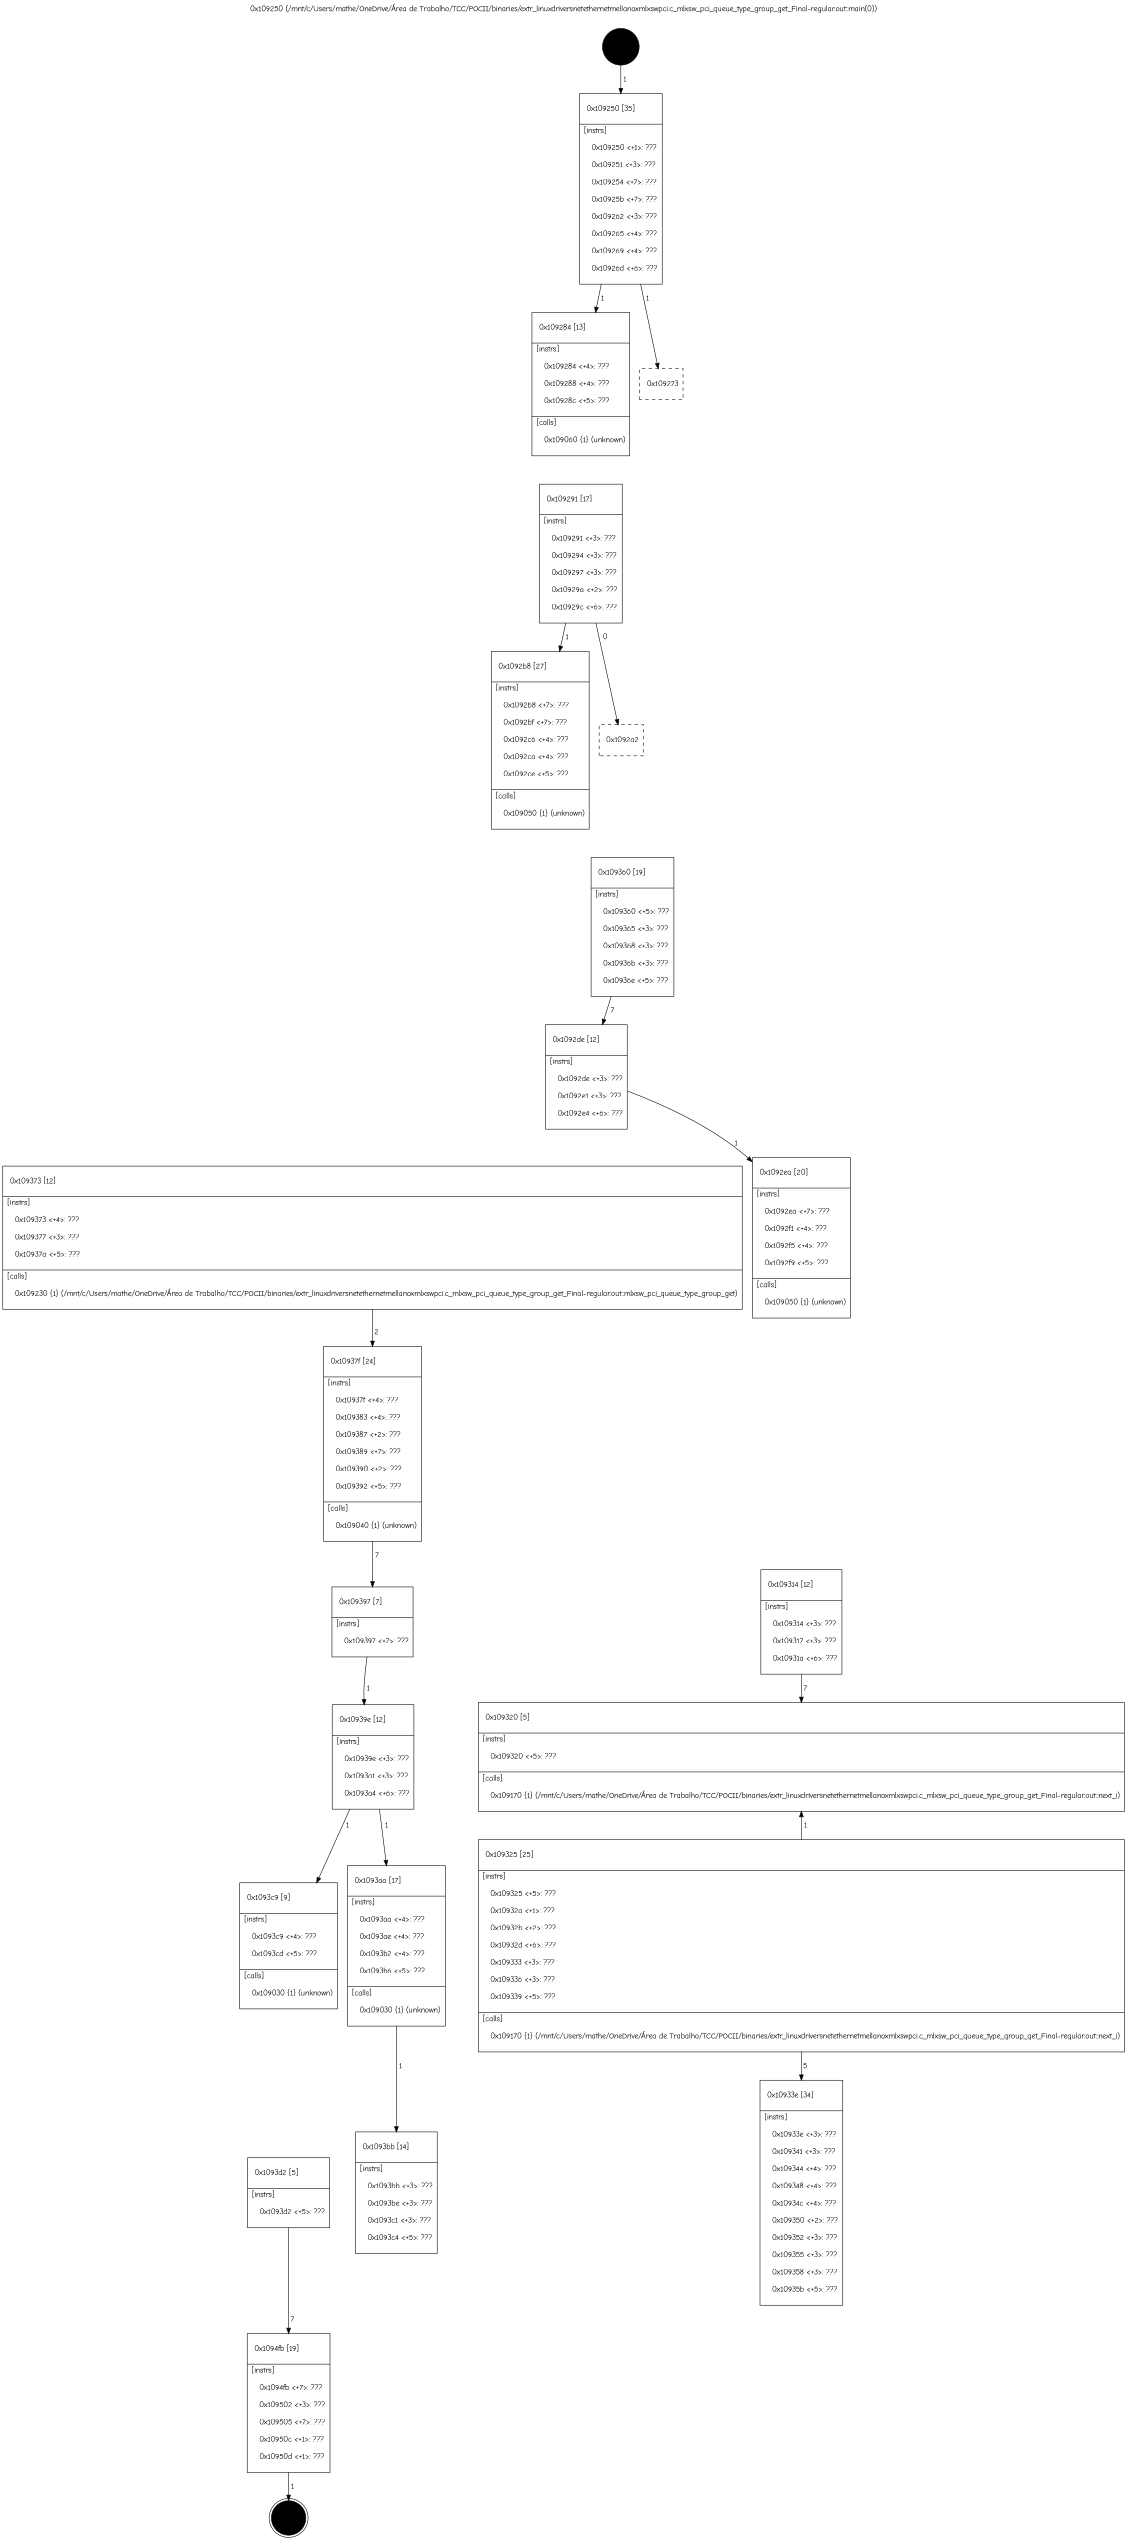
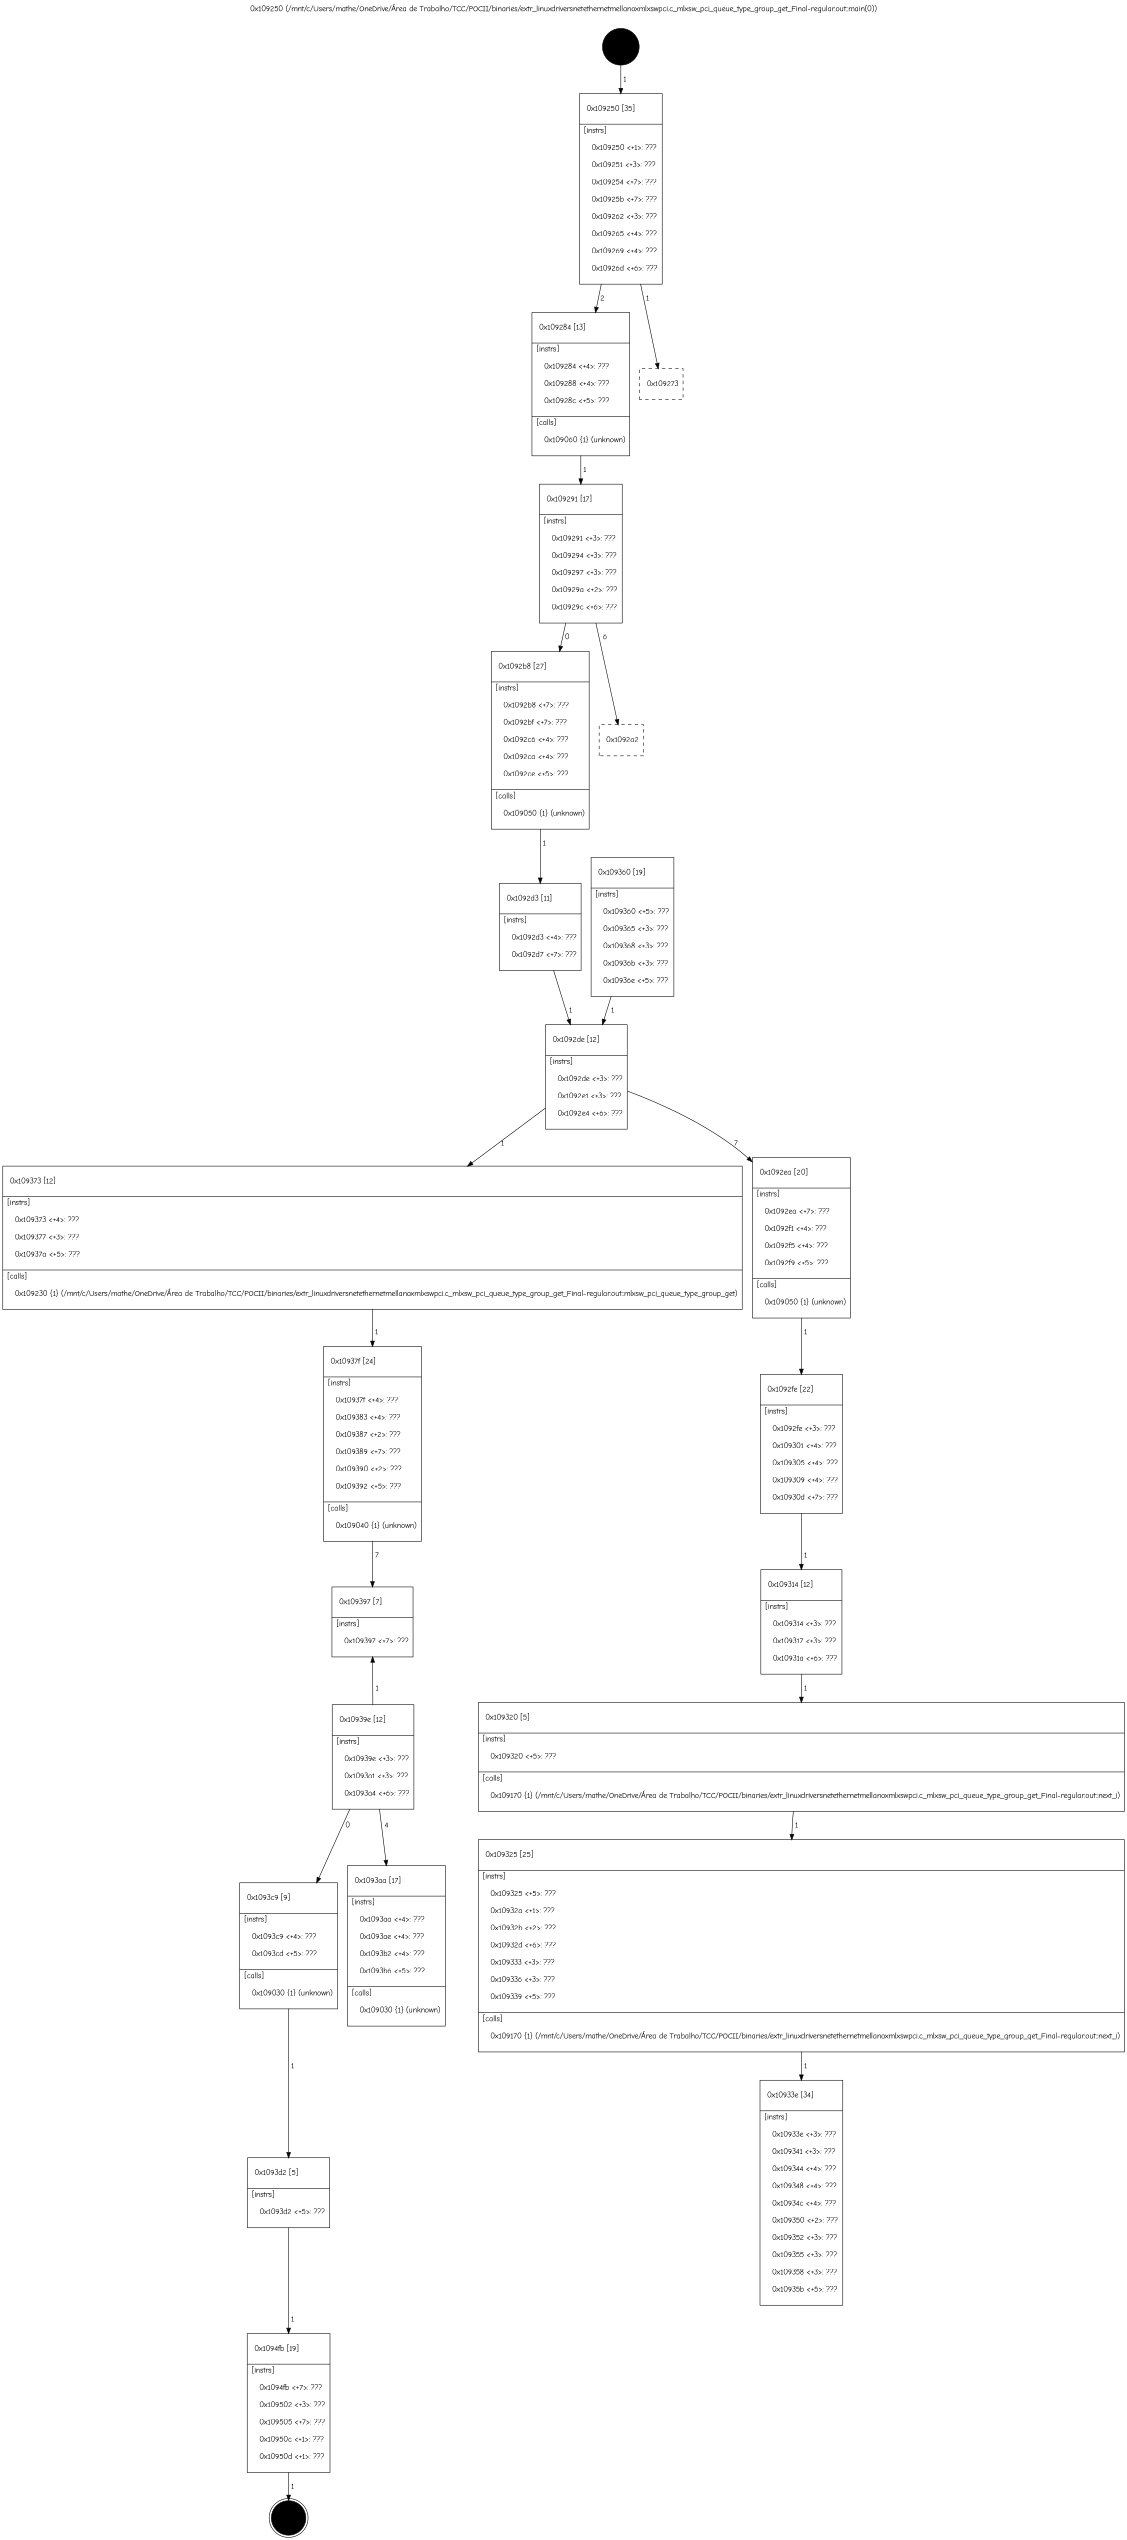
(601, 298) -> (601, 298)
none -> (581, 467)
(566, 637) -> (566, 637)
(604, 637) -> (604, 637)
none -> (540, 927)
(611, 1011) -> (611, 1011)
none -> (509, 1136)
(735, 1143) -> (735, 1143)
(375, 1332) -> (375, 1332)
none -> (801, 1444)
(365, 1678) -> (373, 1684)
(804, 1688) -> (804, 1688)
(346, 1826) -> (346, 1826)
(385, 1826) -> (385, 1826)
(801, 1828) -> (792, 1823)
(804, 2066) -> (804, 2066)
none -> (289, 2081)
(396, 2193) -> none
(291, 2319) -> (291, 2319)
